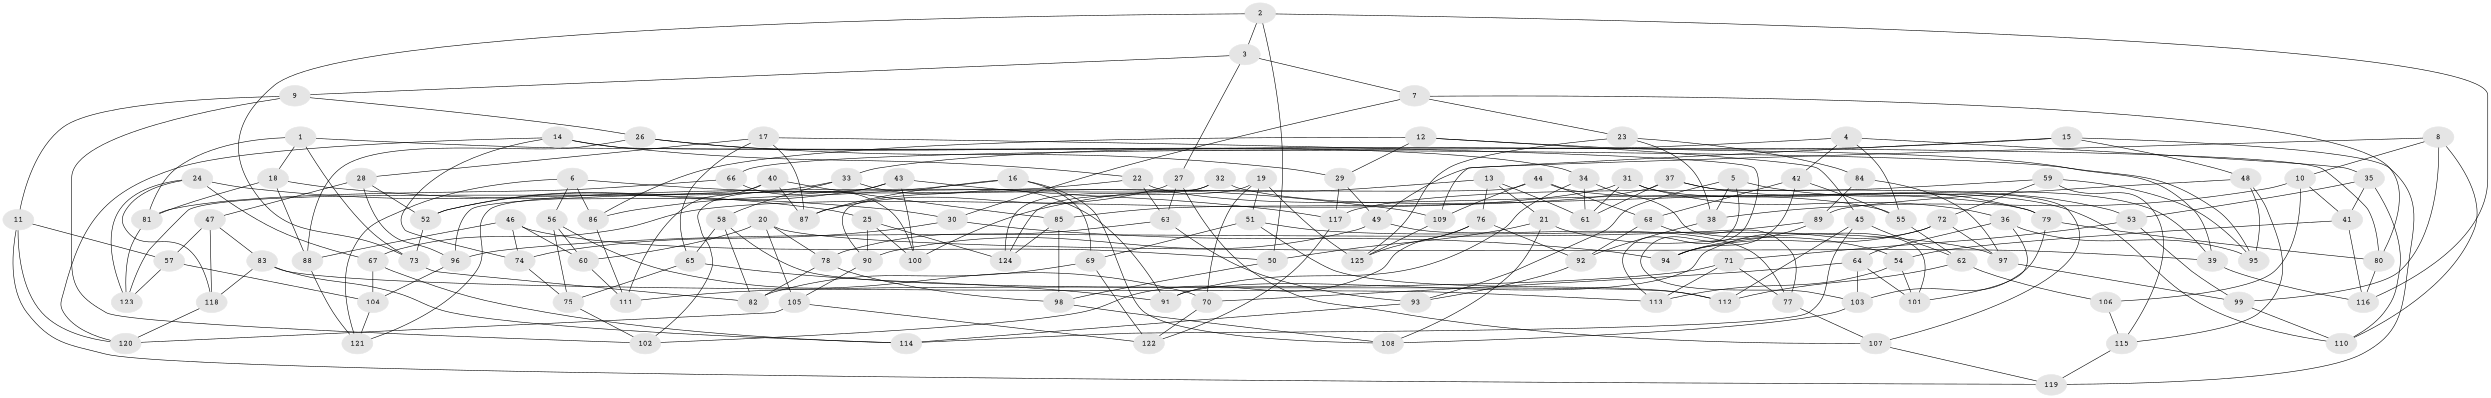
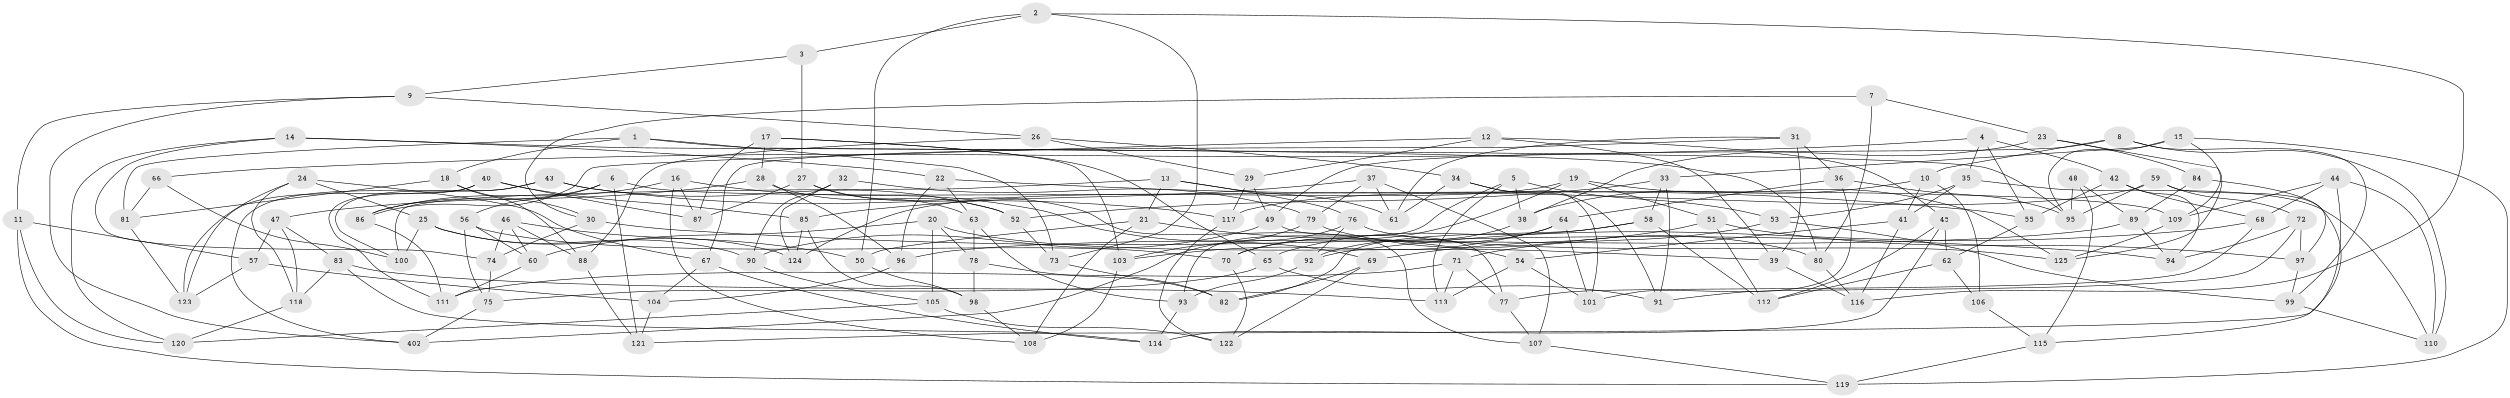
(1330, 75) -> none
(2184, 161) -> (2057, 163)
(645, 344) -> (414, 344)
